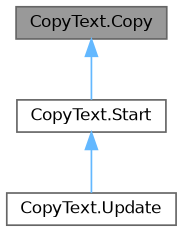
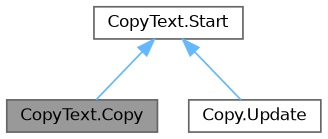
(91, 78) -> (119, 76)
(91, 209) -> (255, 116)
